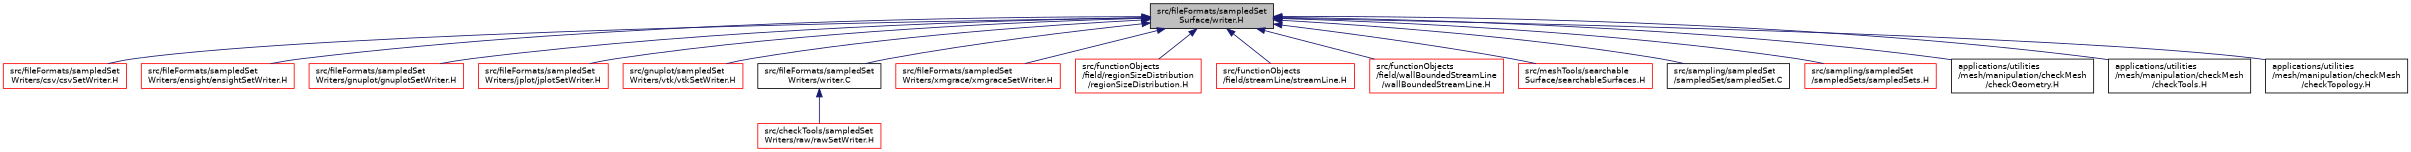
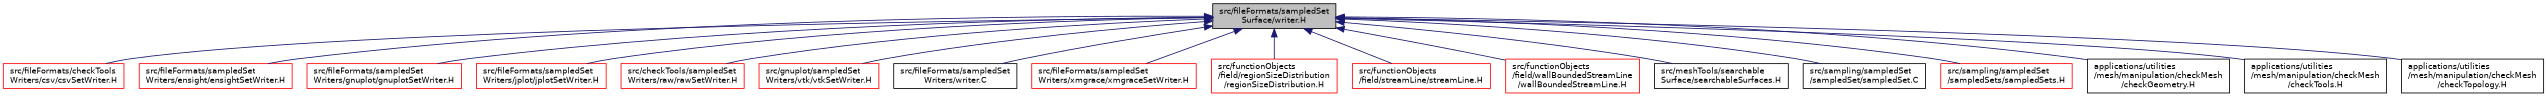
(65, 76) -> (64, 76)
(1585, 76) -> (1721, 76)
(819, 110) -> (965, 34)
